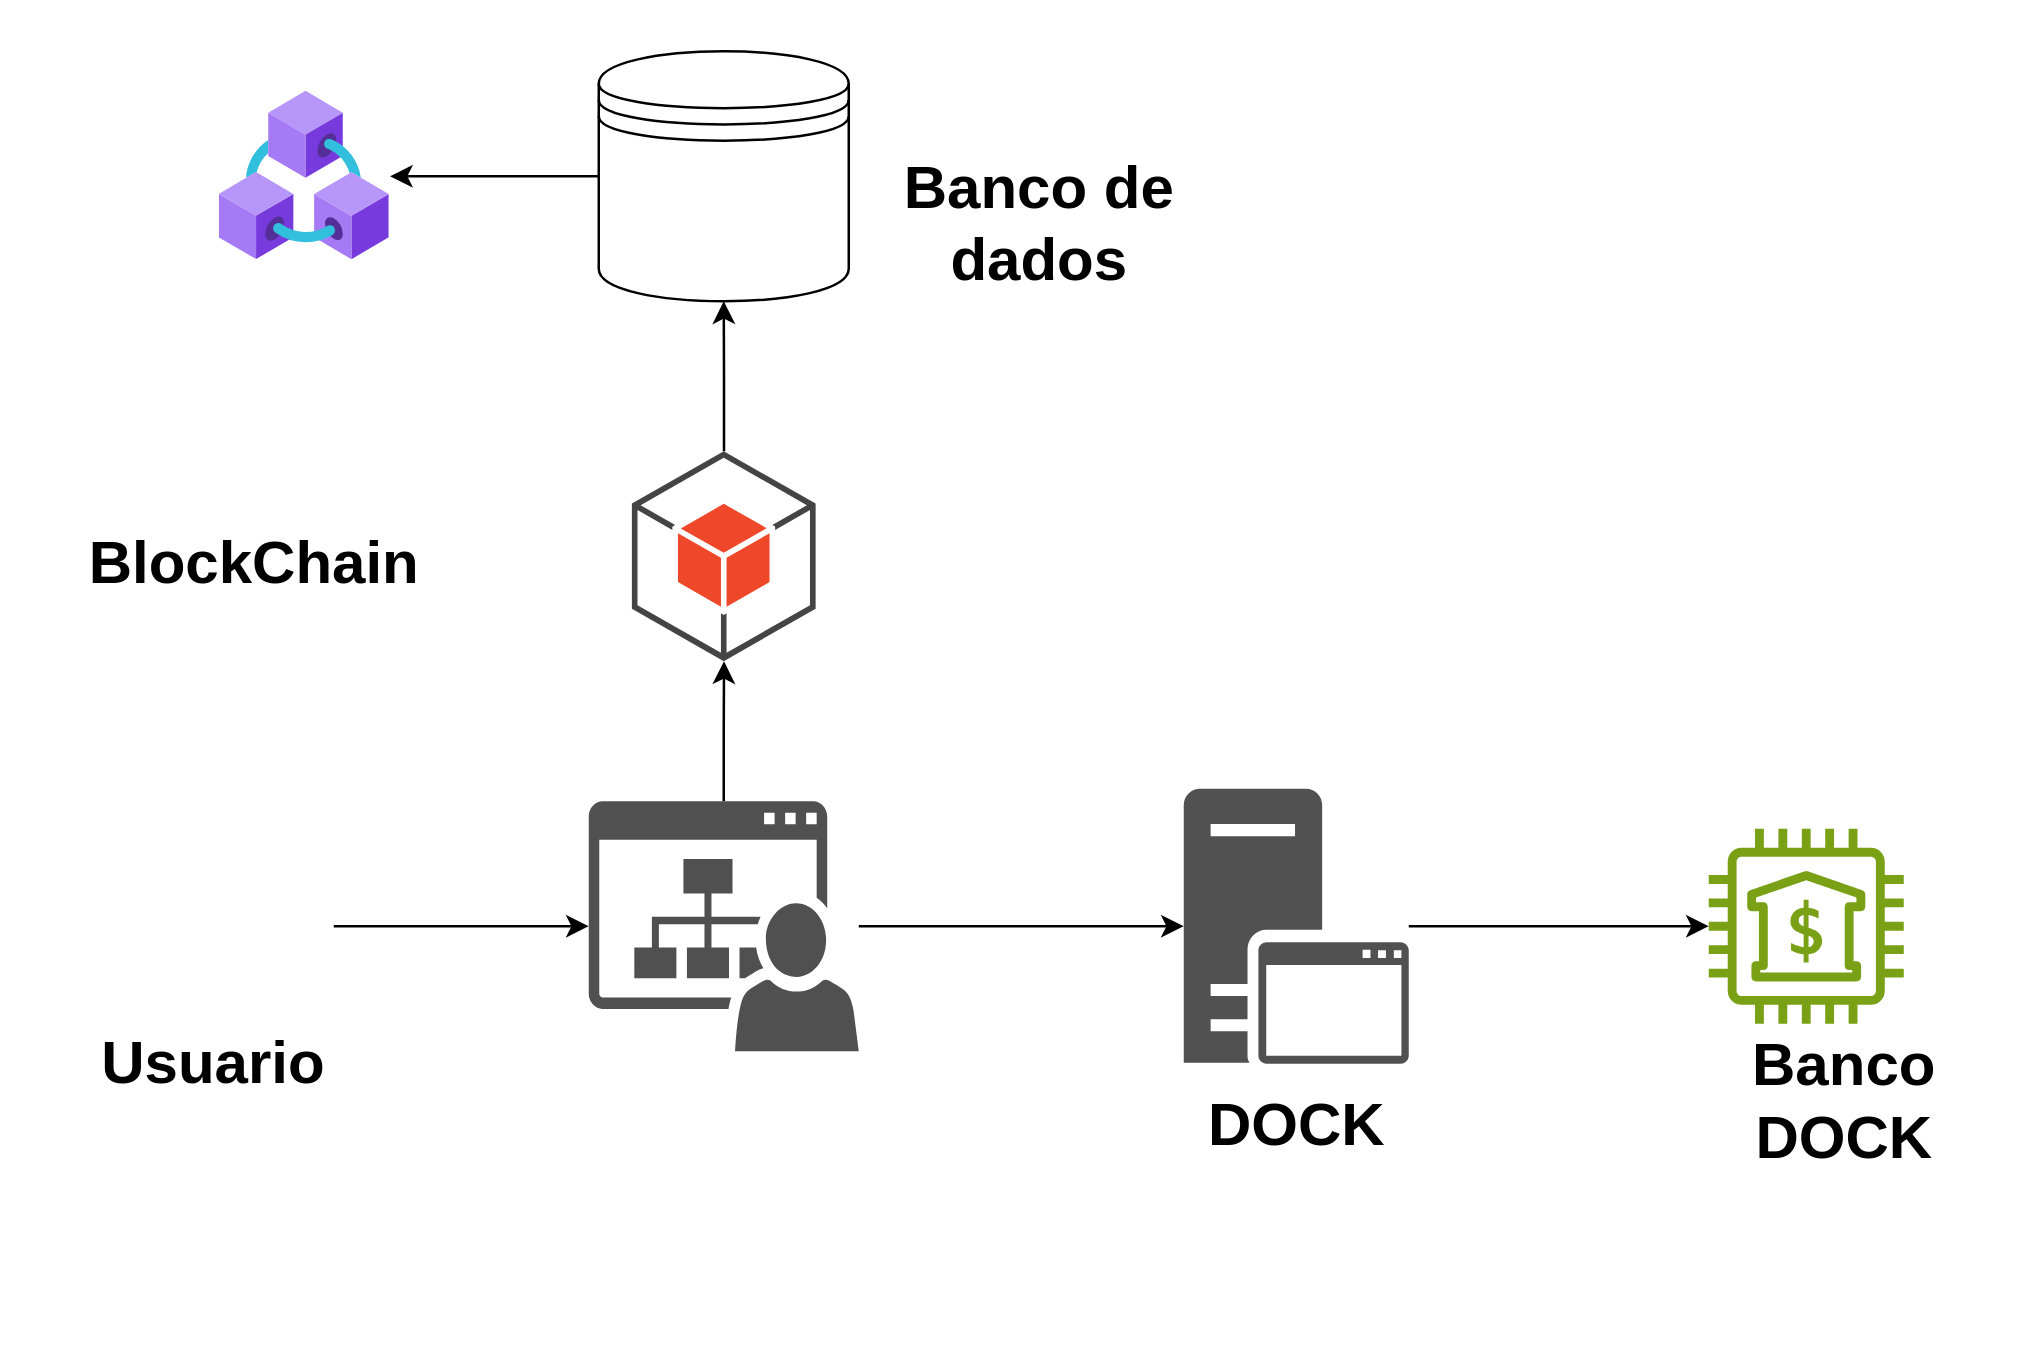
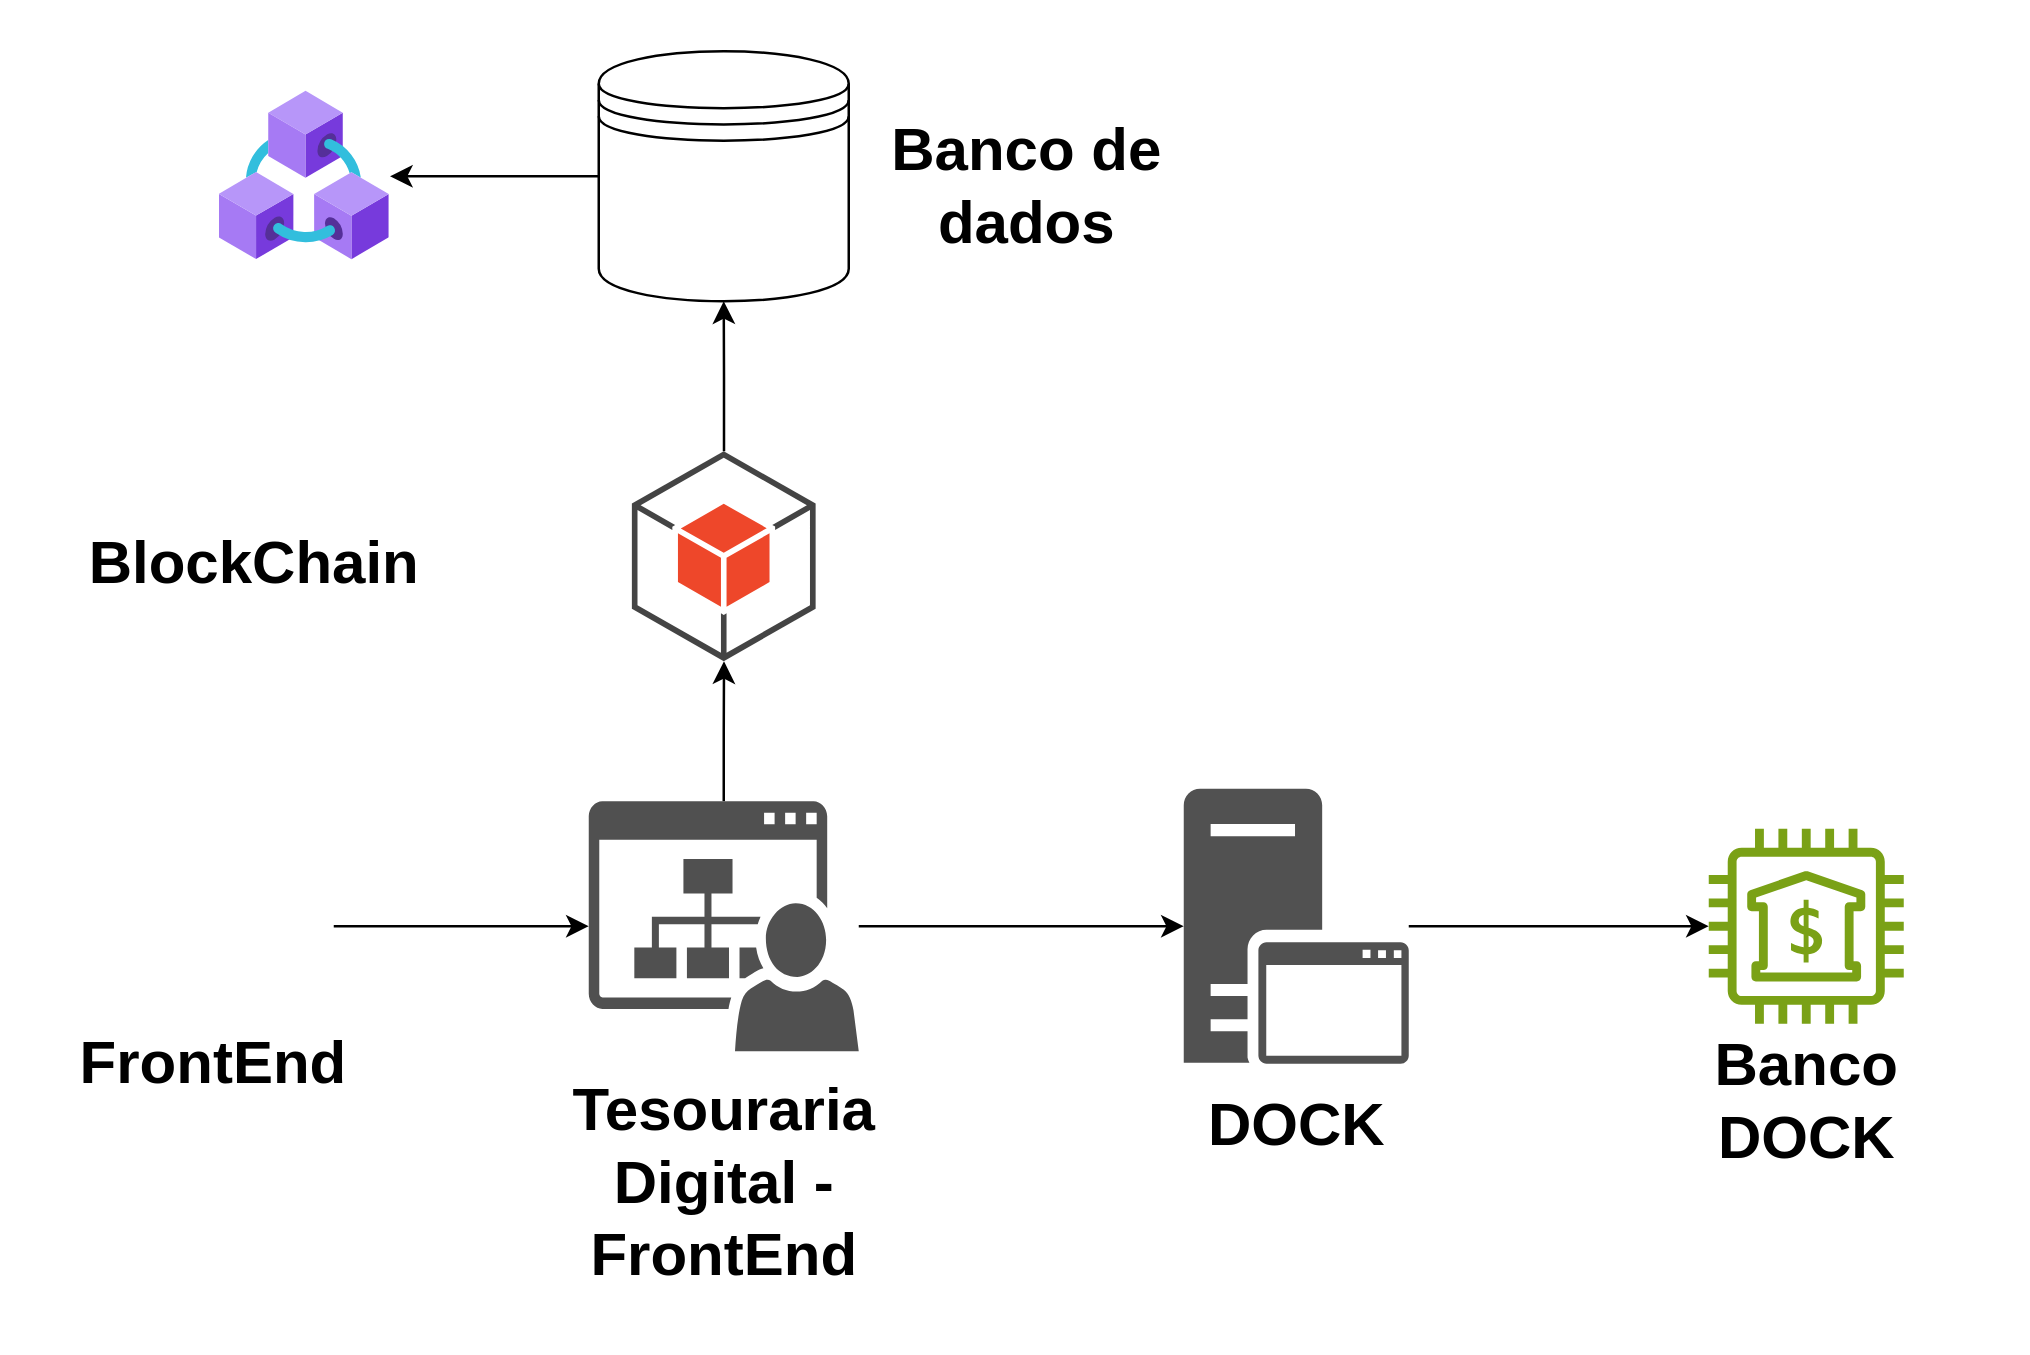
(1040, 224) -> (1028, 186)
(223, 1064) -> (223, 1064)
(1844, 1101) -> (1806, 1101)
none -> (724, 1183)
